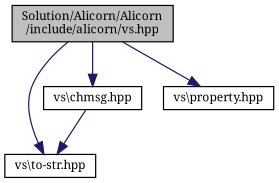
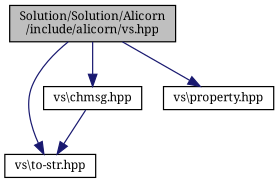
(93, 24) -> (93, 24)
